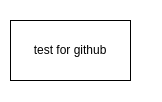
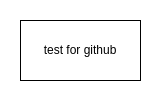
(71, 51) -> (81, 51)
